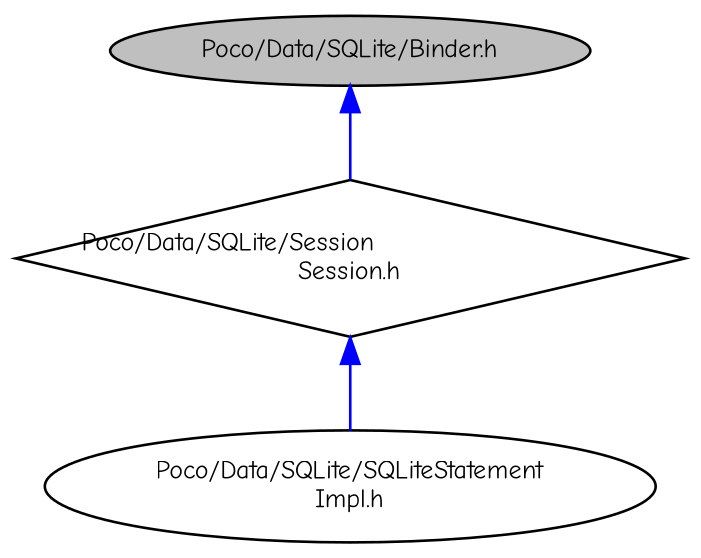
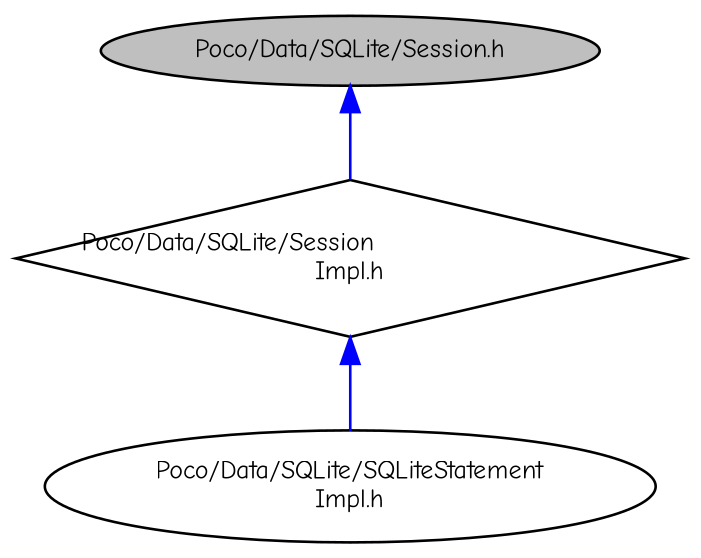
(350, 51) -> (350, 51)
(350, 258) -> (350, 258)
